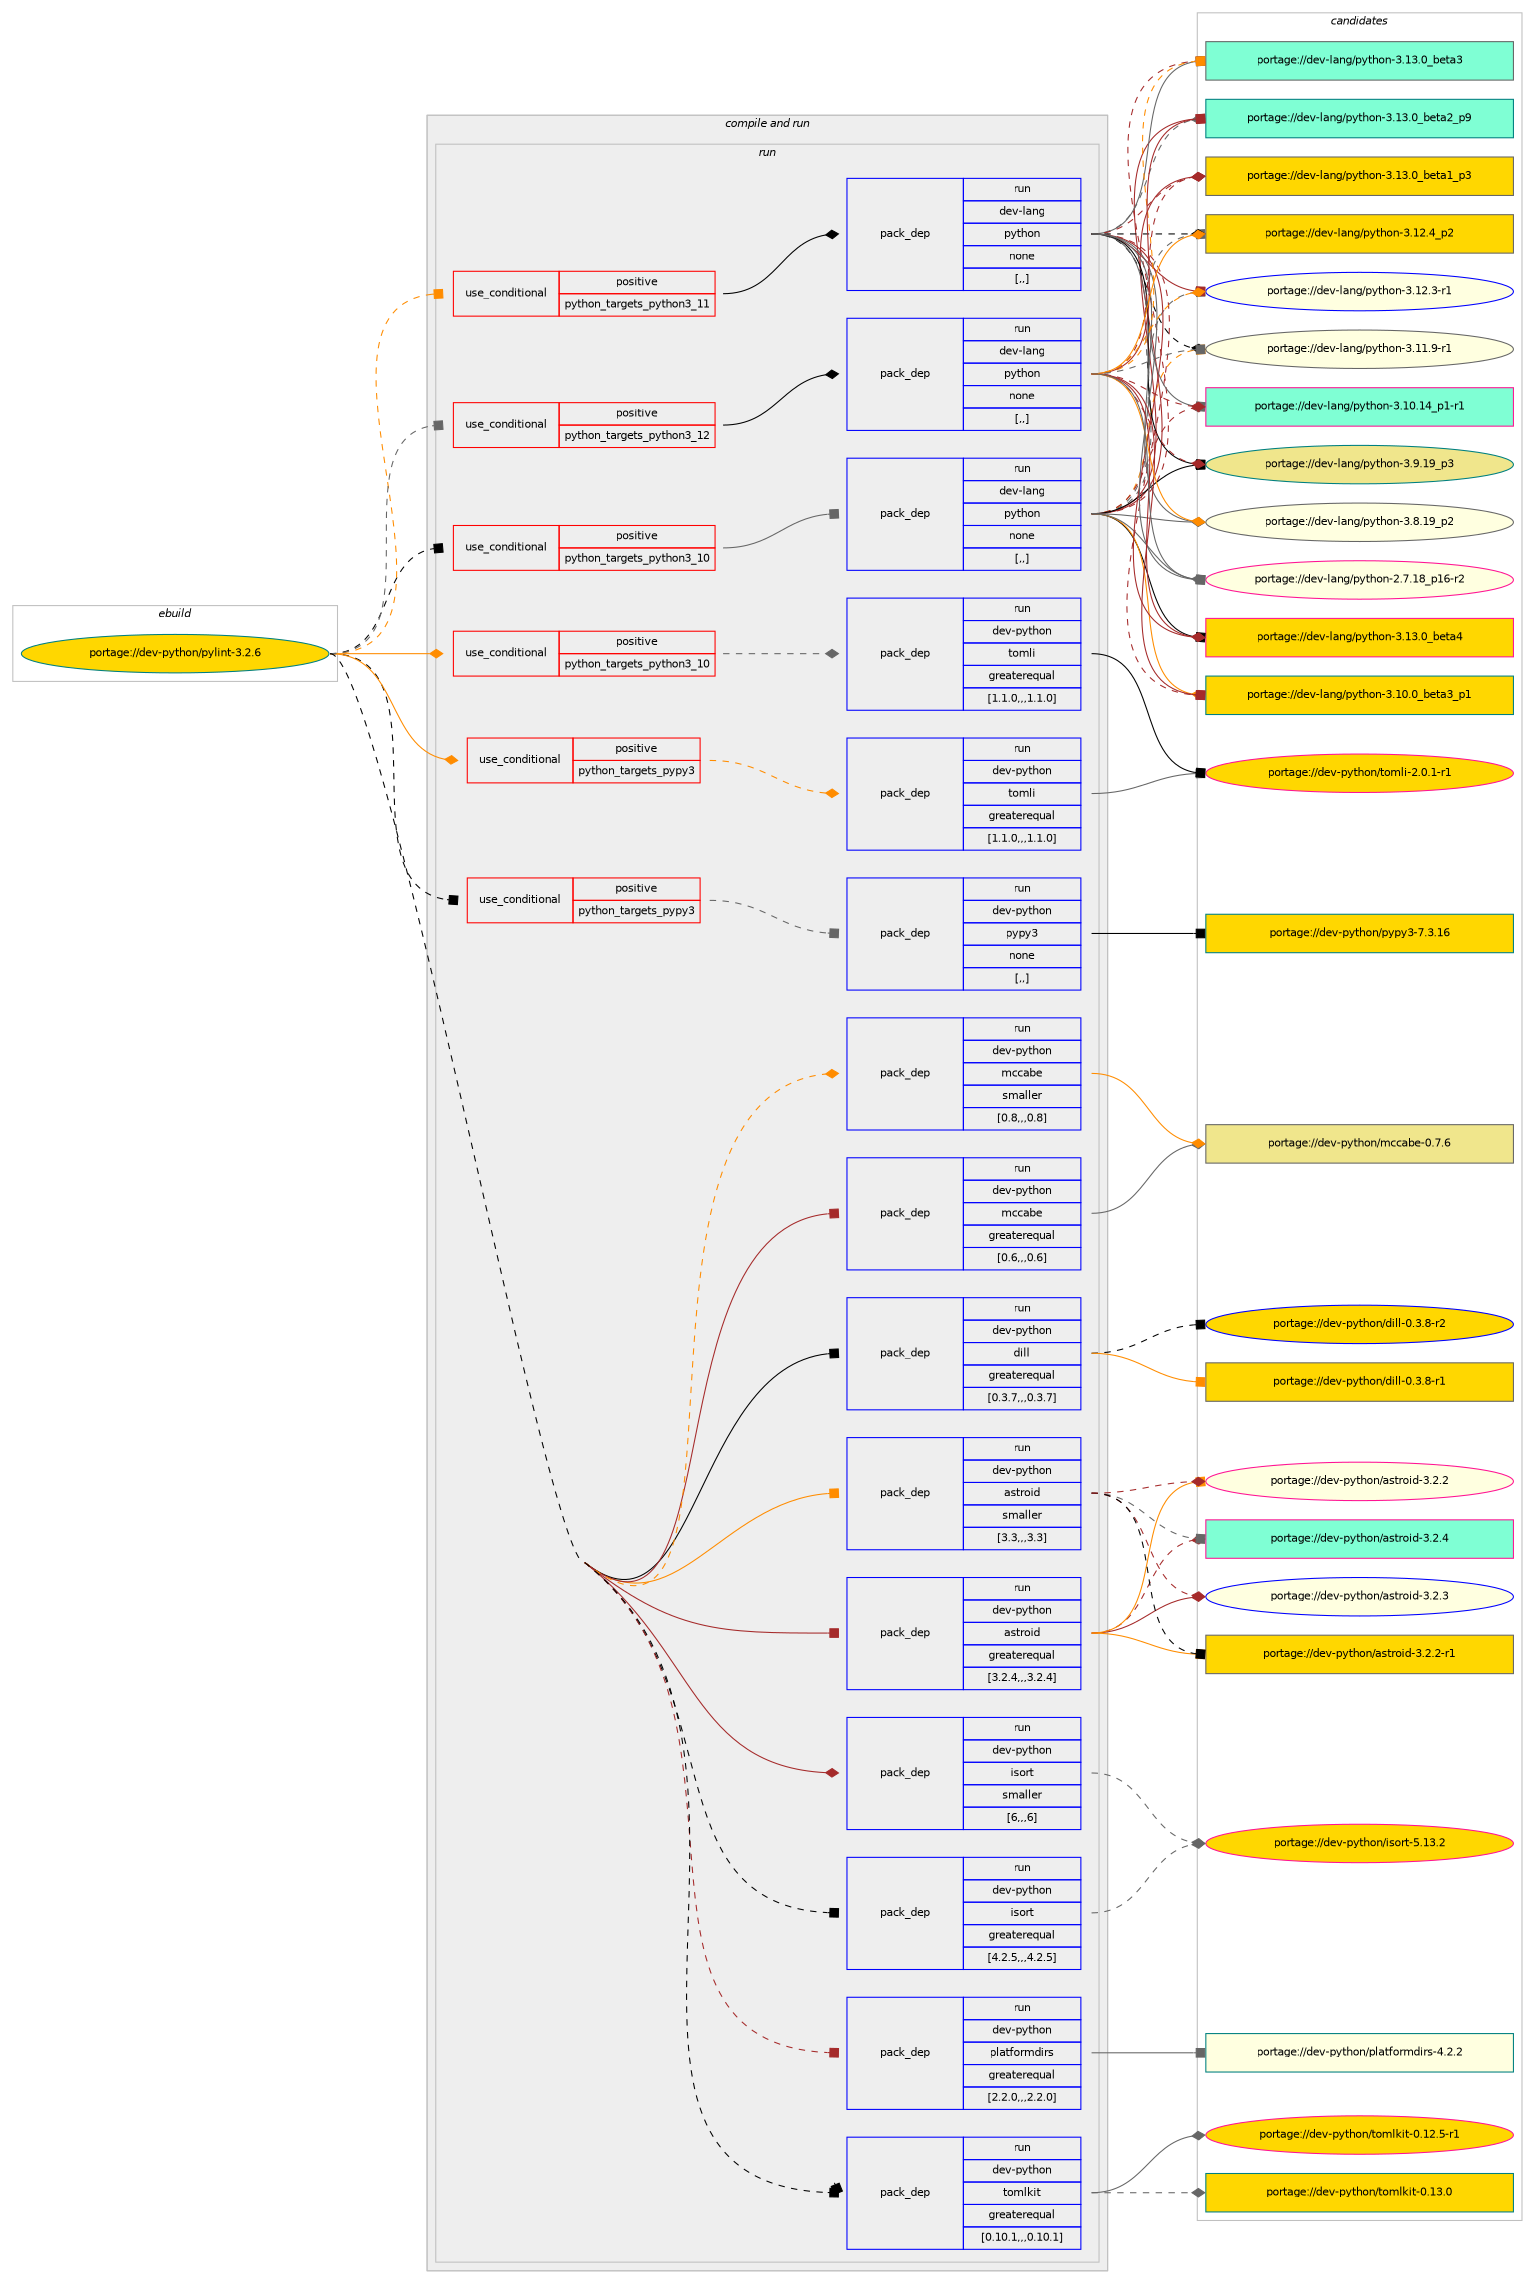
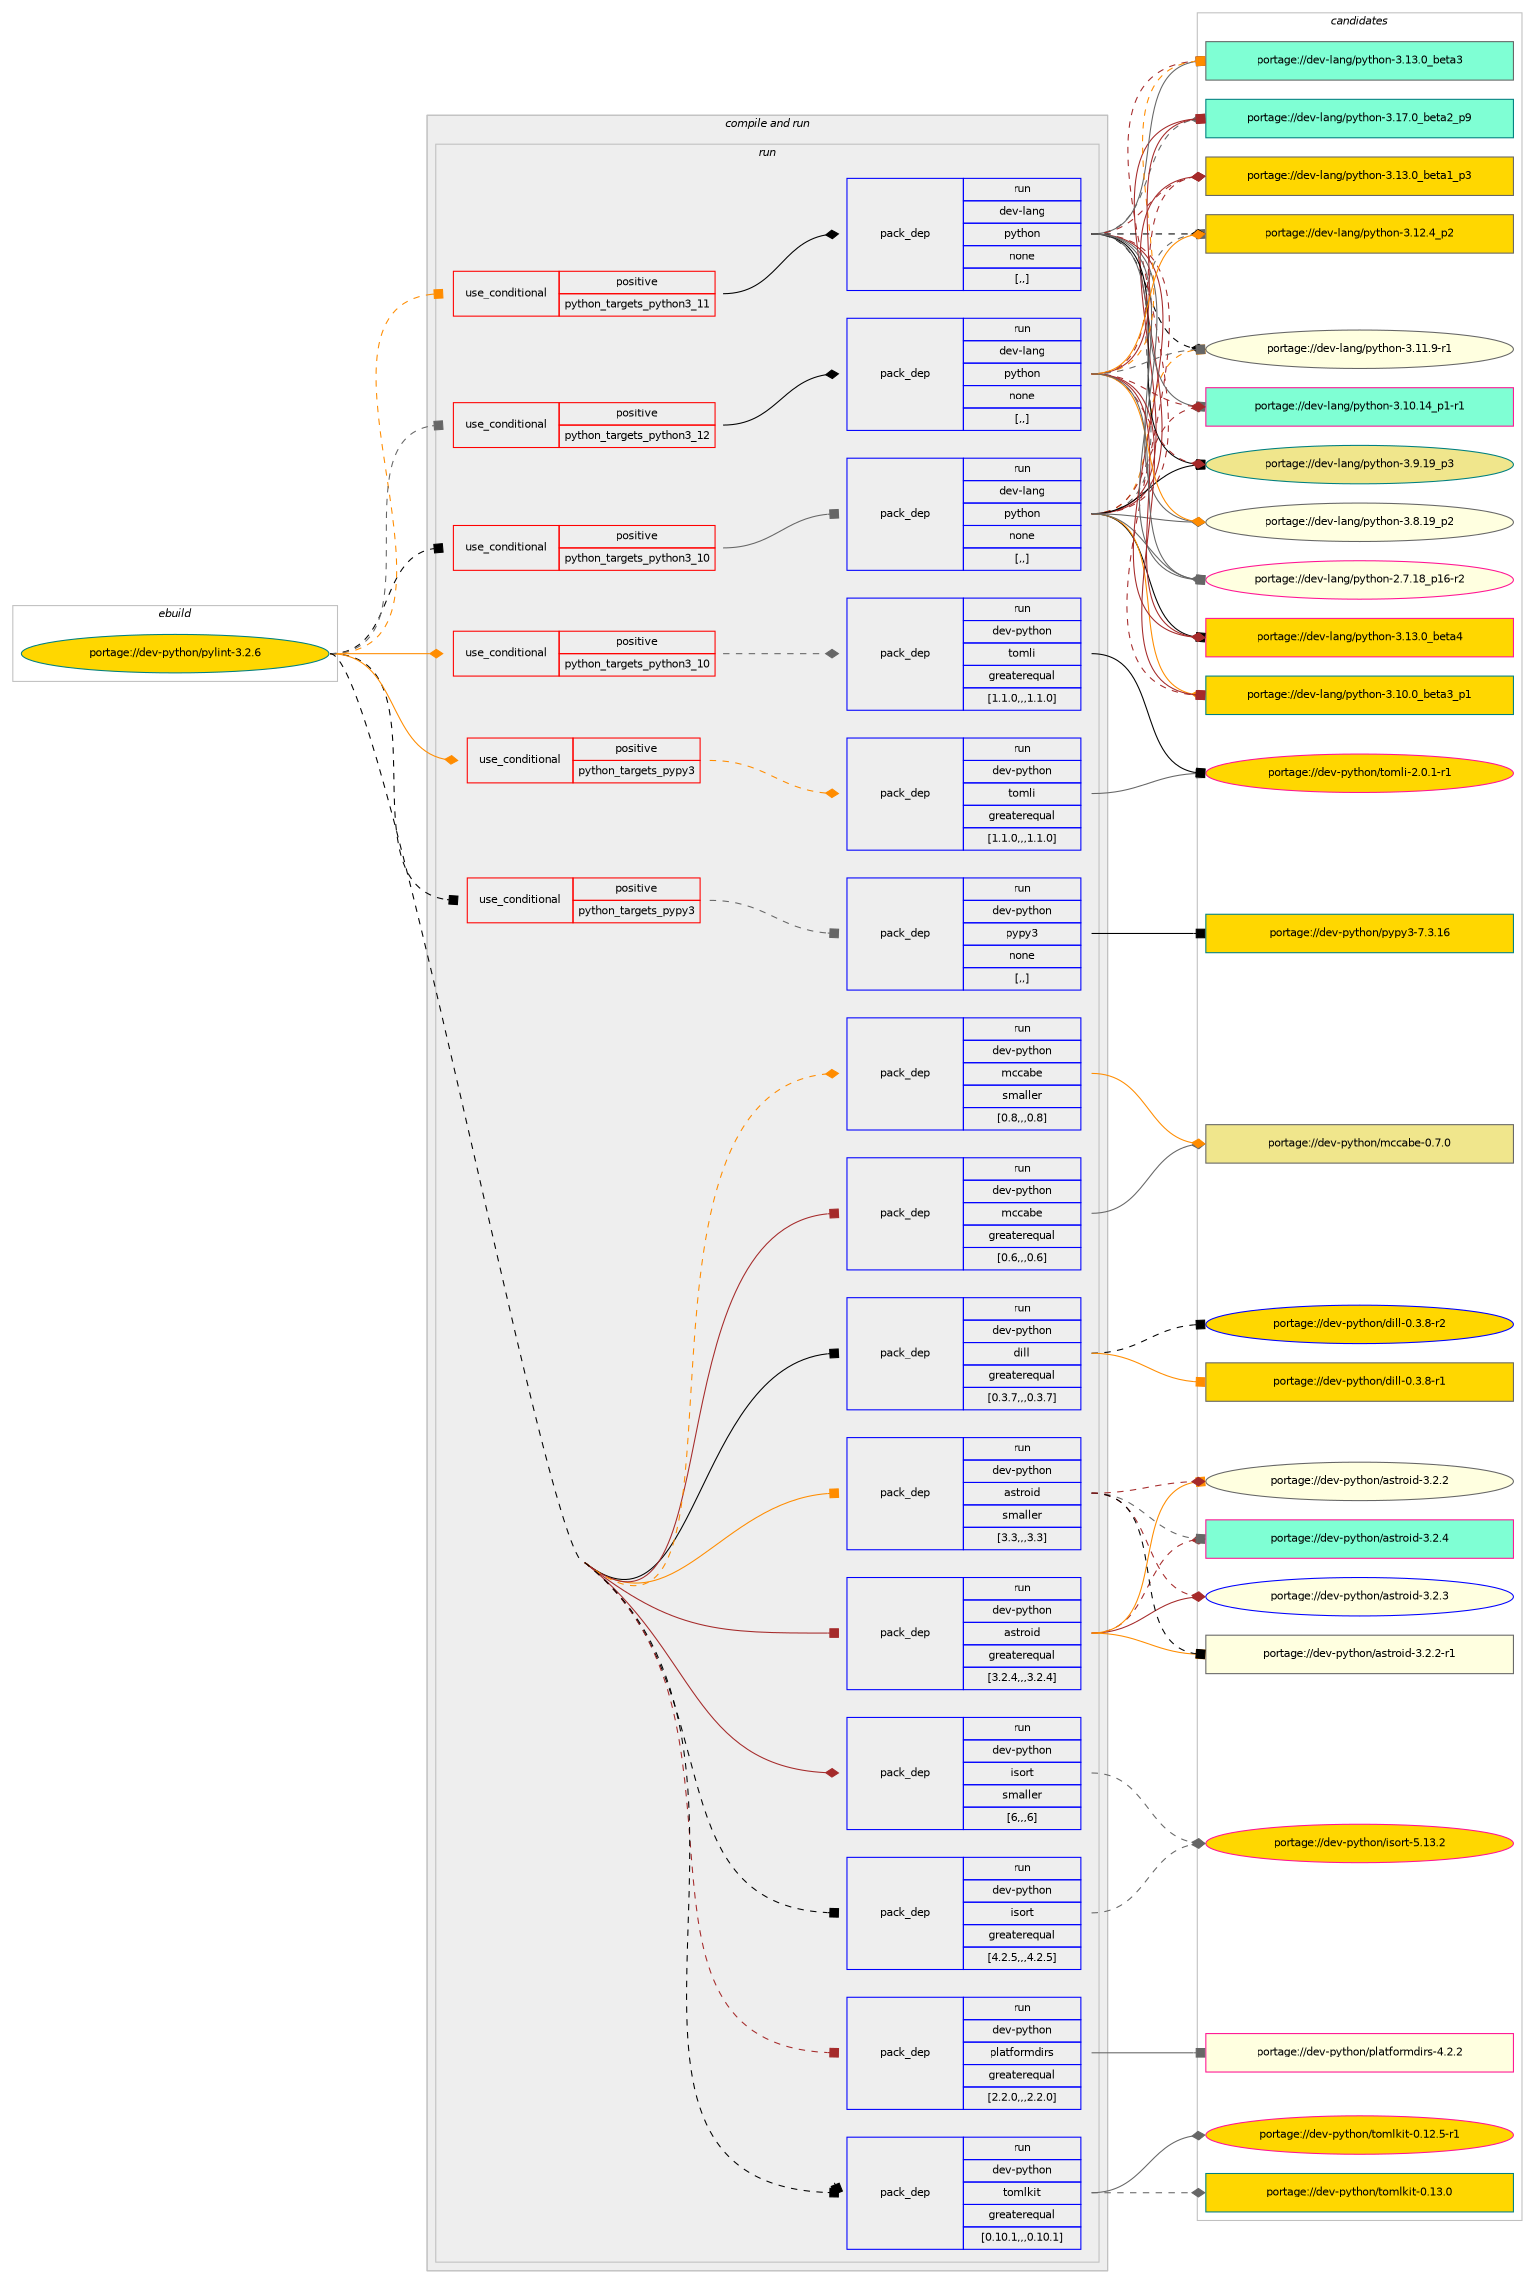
(1360, 119) -> (1360, 119)
(1360, 292) -> none
(1360, 1144) -> (1360, 1144)
(1360, 1481) -> (1360, 1481)
(1360, 1654) -> (1360, 1654)
(1360, 2053) -> (1360, 2053)
